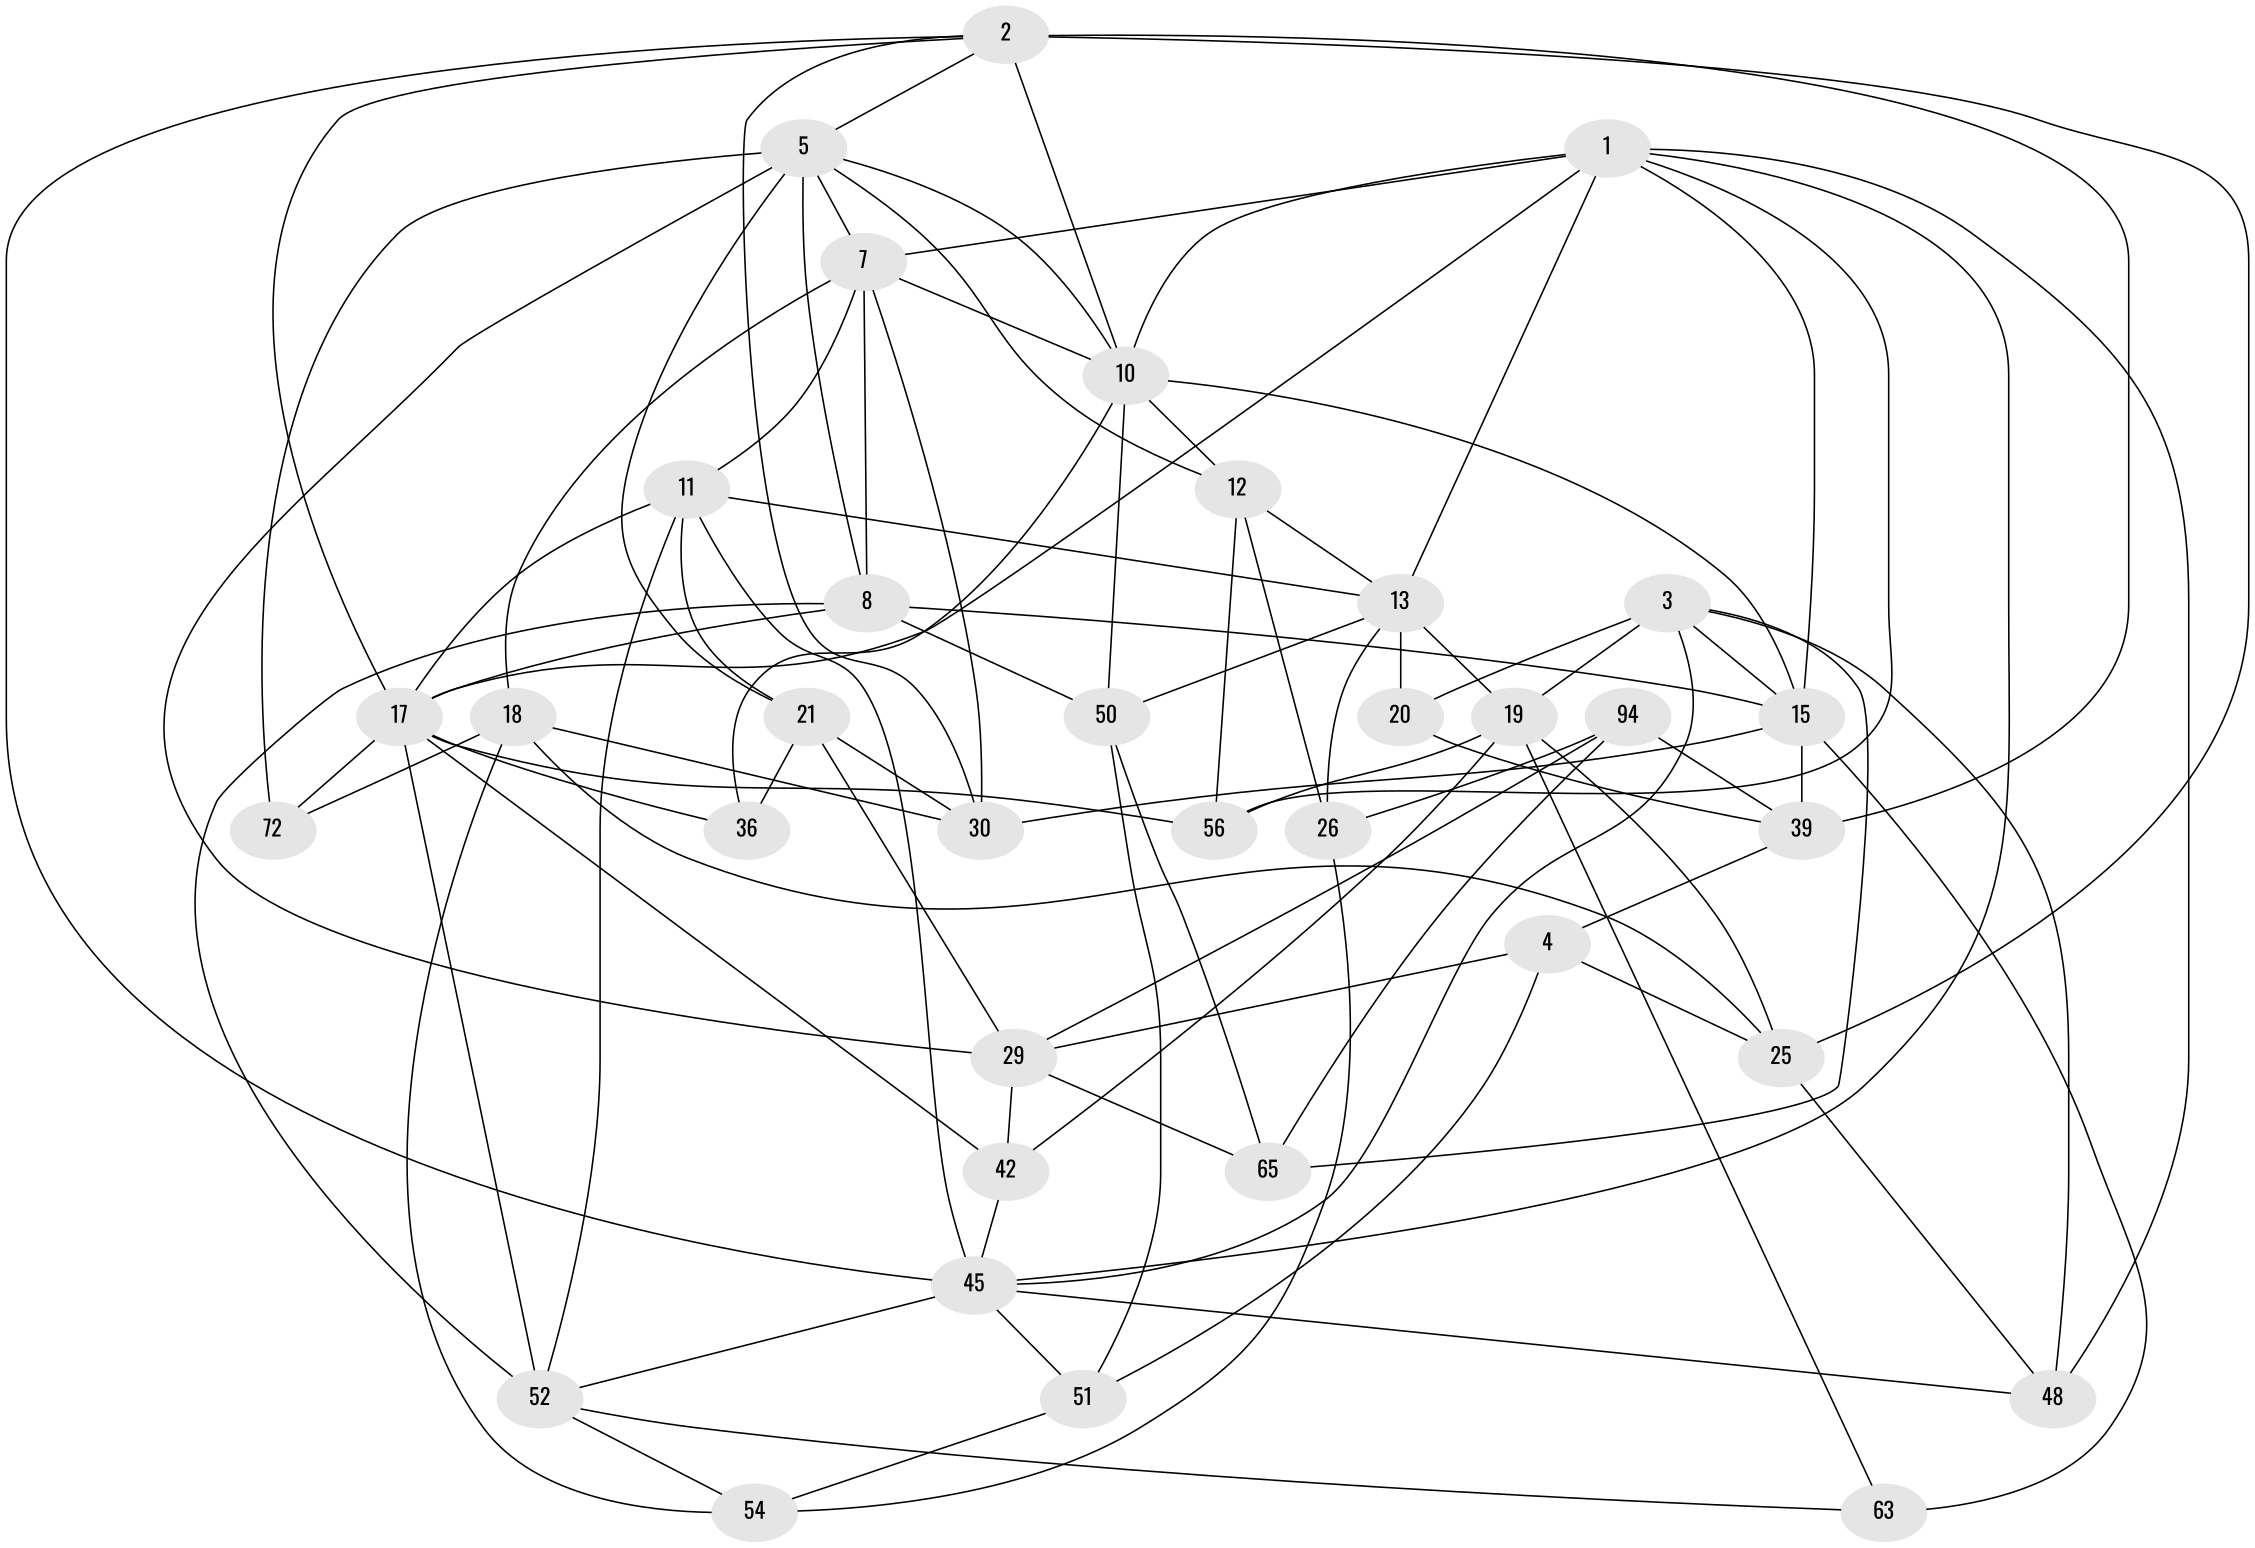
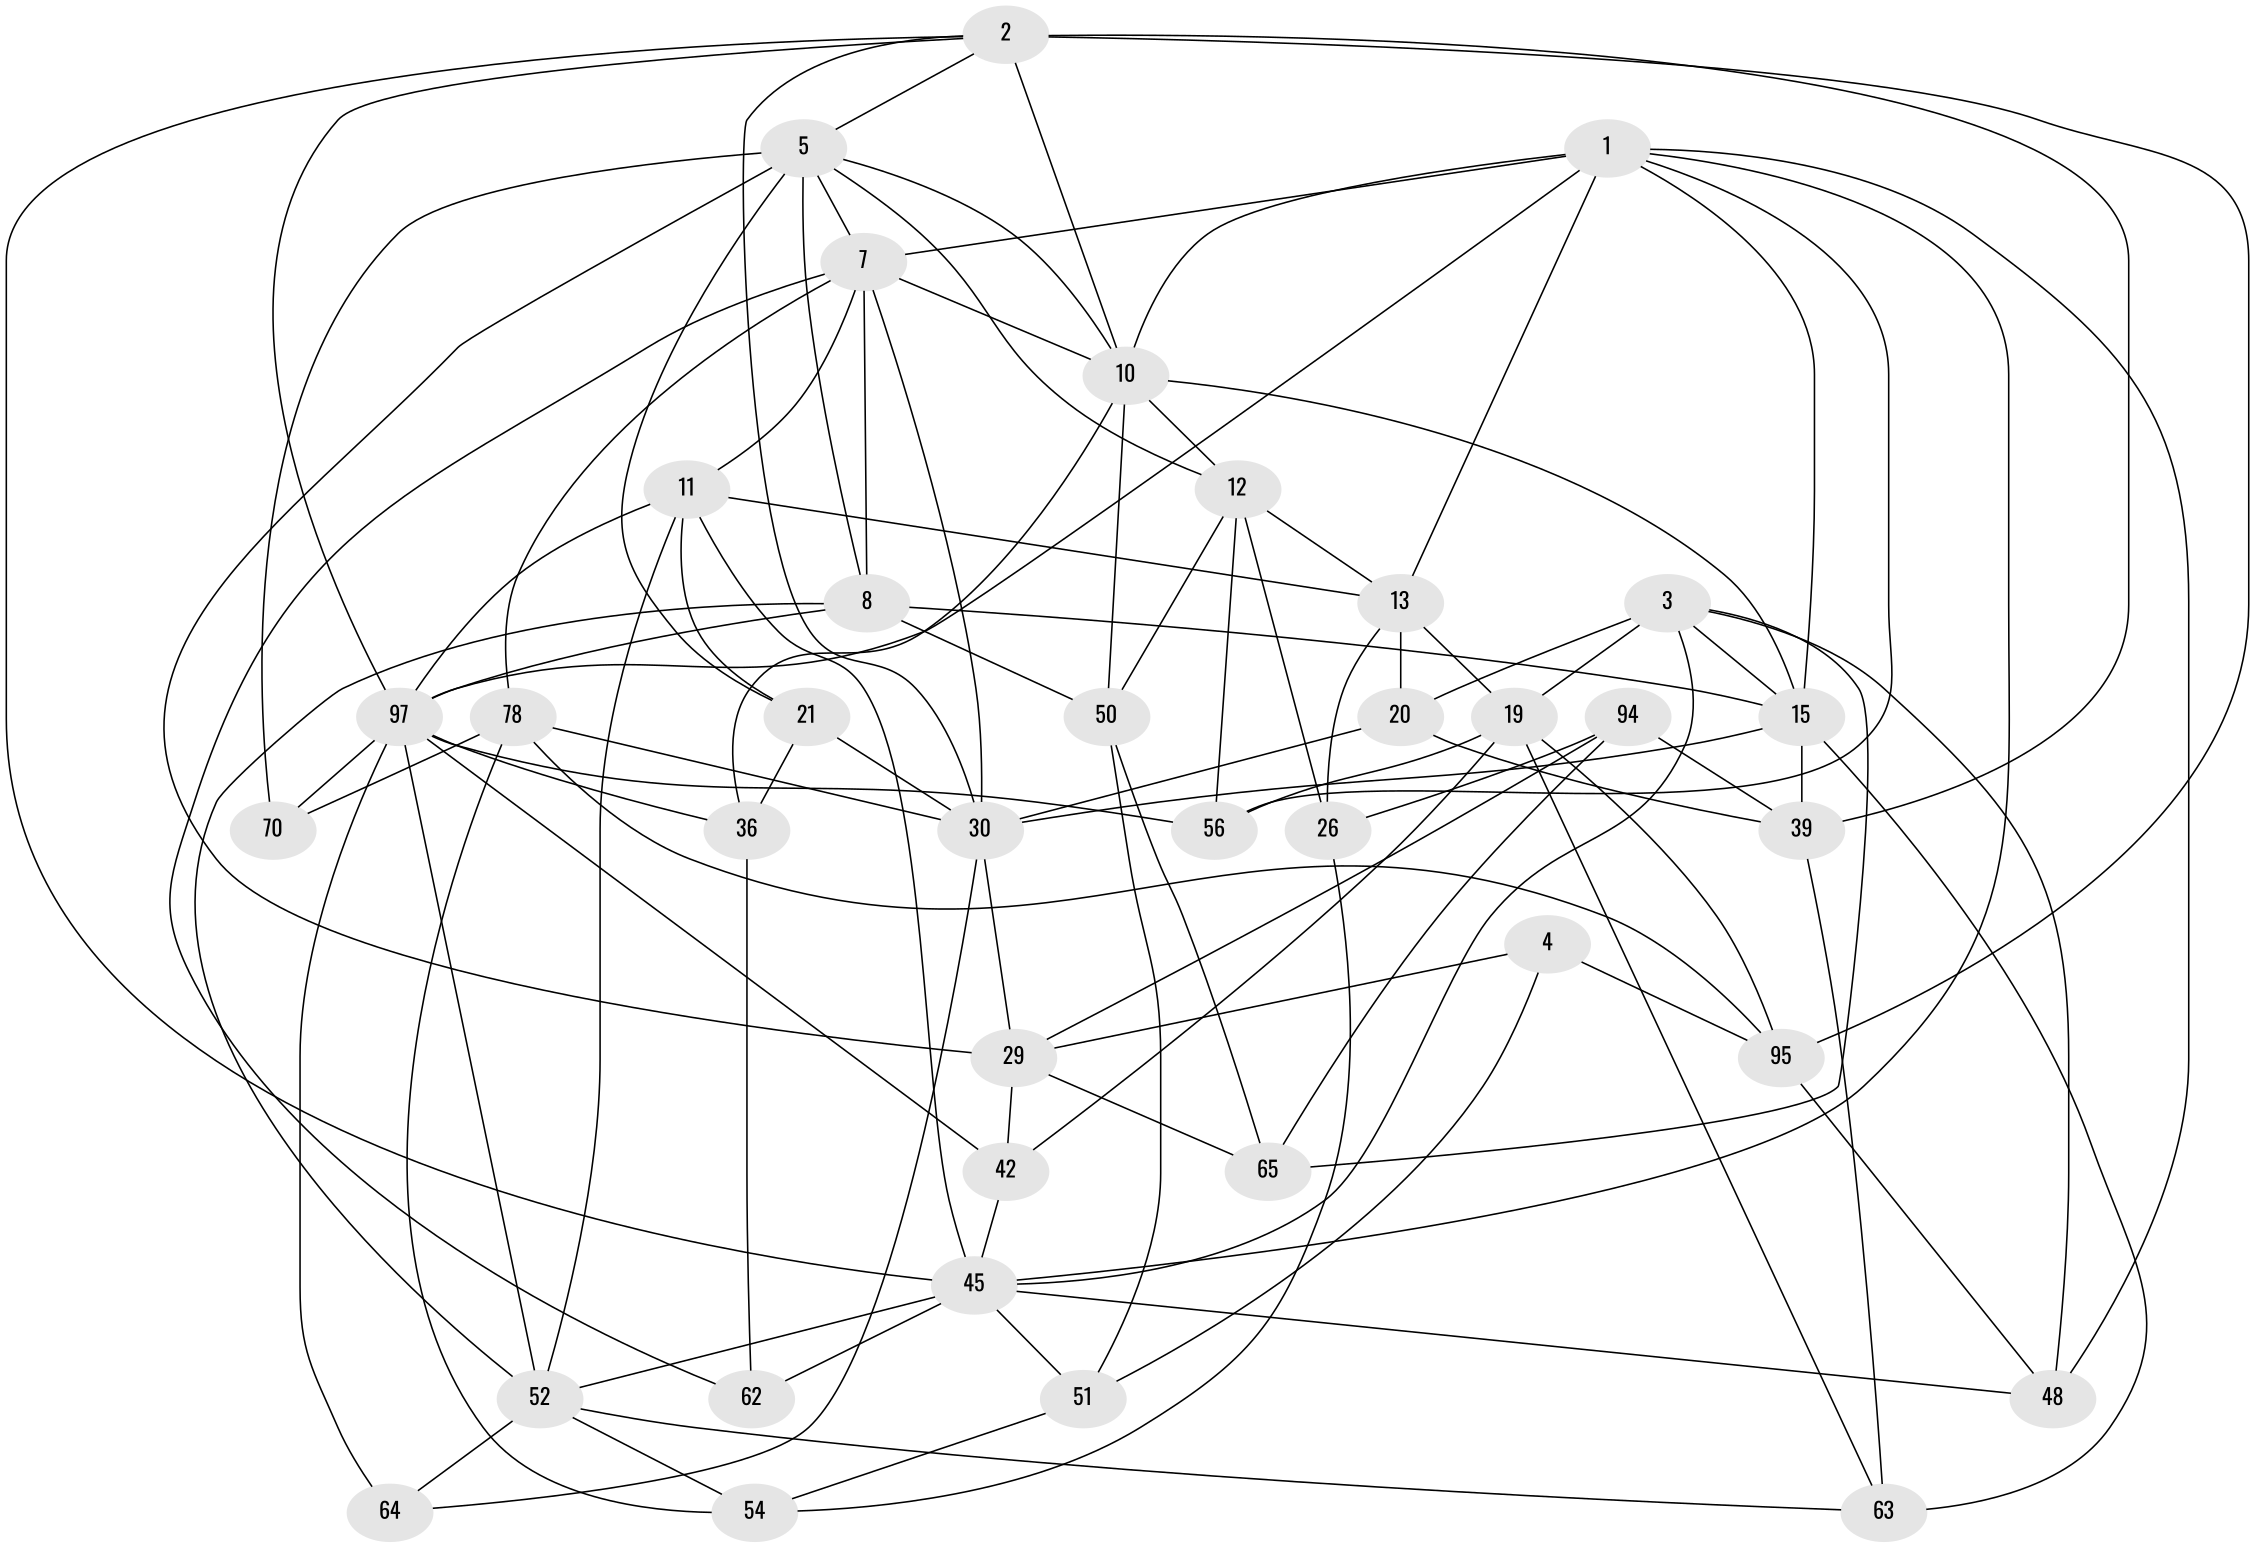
(1254, 660) -> (1173, 603)
(400, 717) -> (400, 717)
(513, 717) -> (513, 717)
none -> (1190, 774)
(273, 831) -> (273, 831)
(902, 873) -> (997, 944)
(1675, 887) -> (1855, 1170)
(1781, 1058) -> (1781, 1058)
none -> (752, 1399)
none -> (390, 1513)
